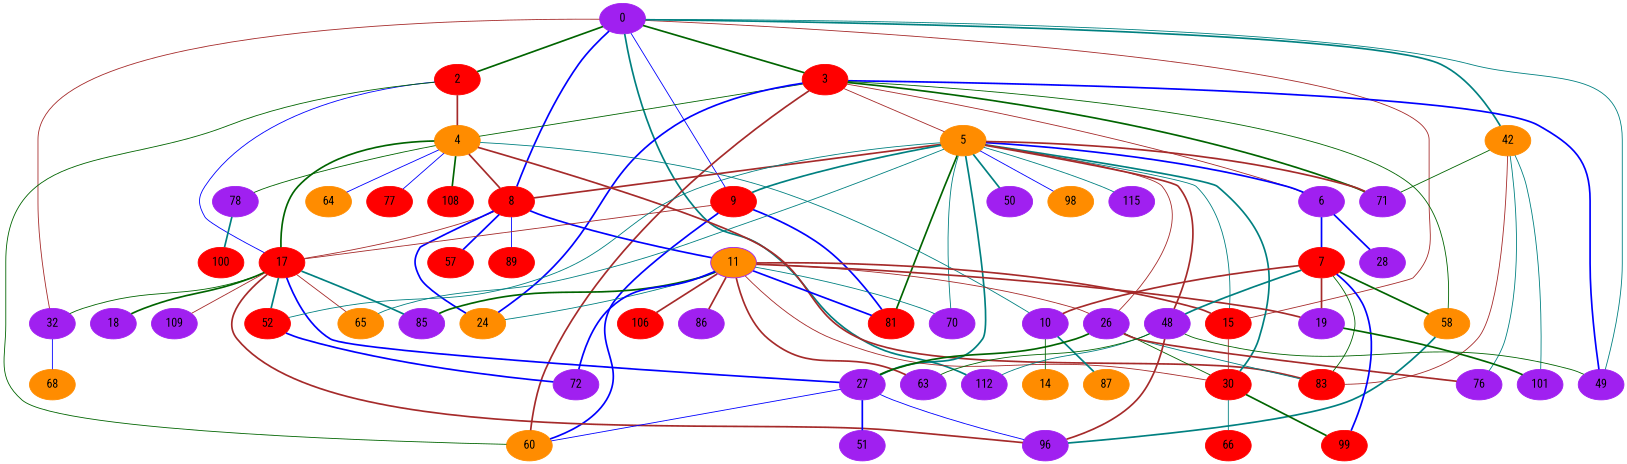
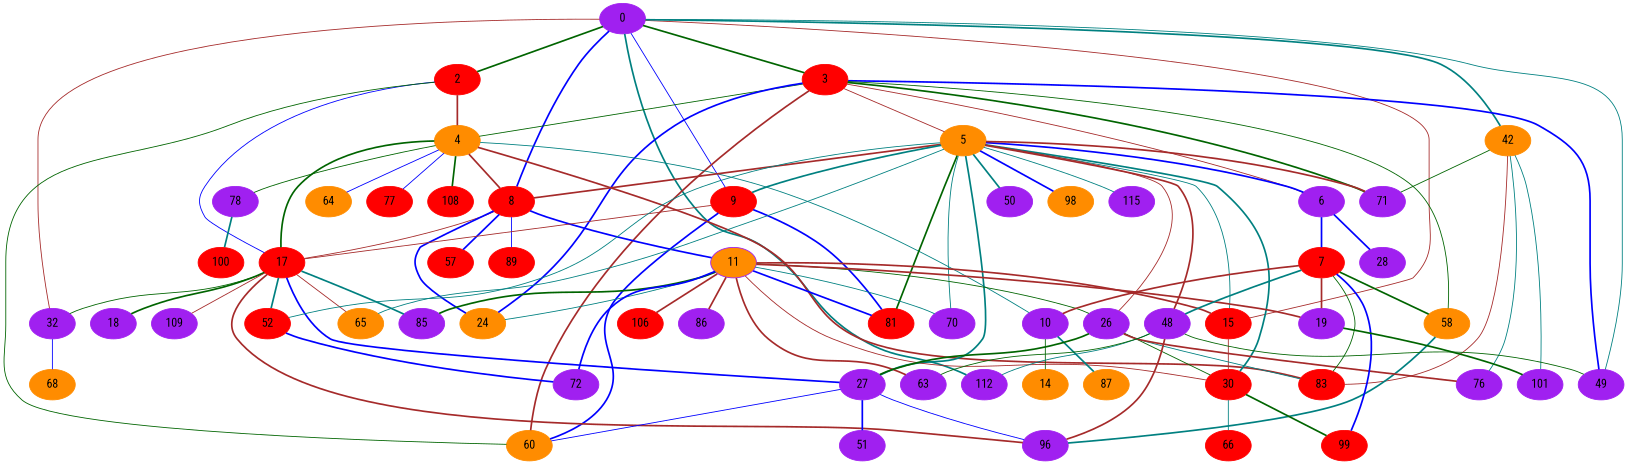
(1017, 171) -> (1017, 171)
(933, 279) -> (933, 279)
